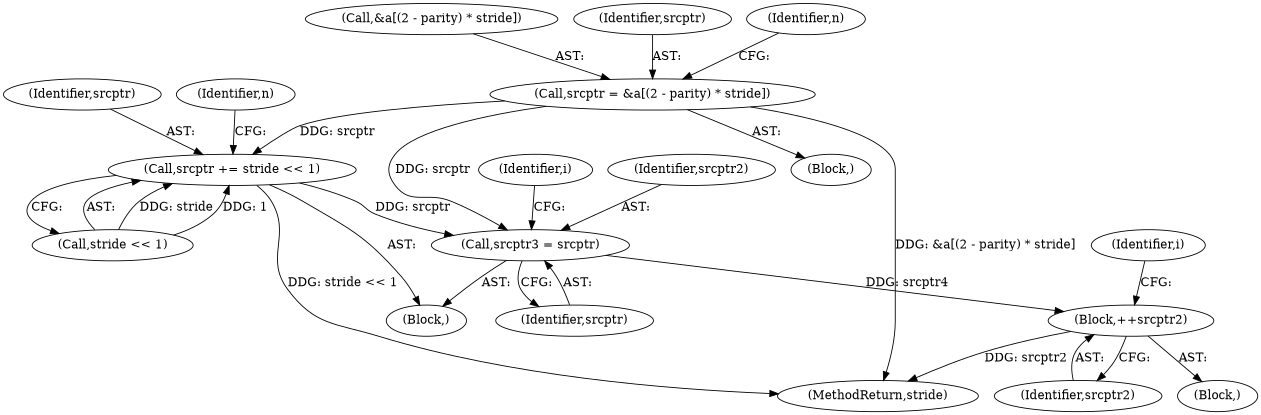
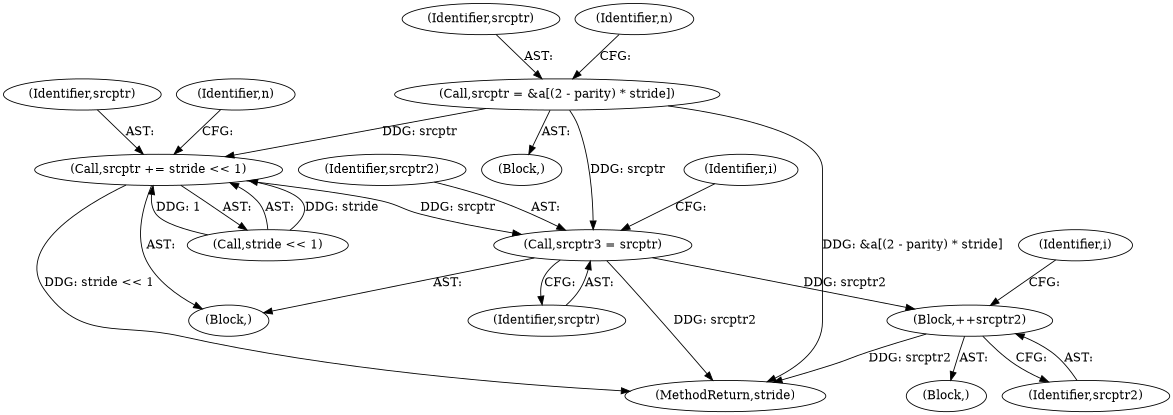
(432, 19) -> none
(49, 208) -> (239, 208)
(907, 283) -> (845, 283)
none -> (657, 317)
